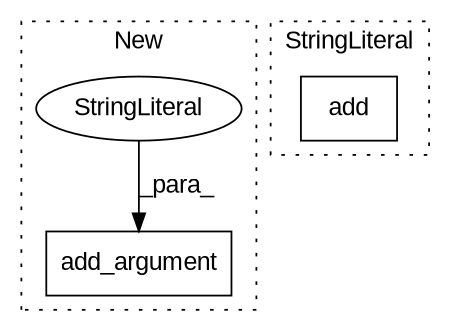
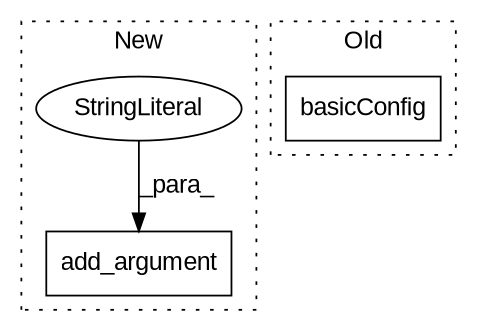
(350, 42) -> (363, 42)
(349, 109) -> (363, 109)
